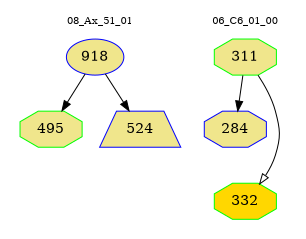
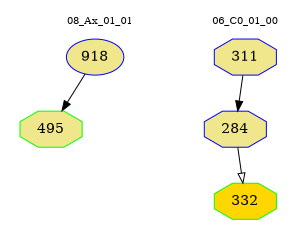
(100, 22) -> (100, 22)
(245, 22) -> (245, 22)
(245, 57) -> (245, 57)
(278, 124) -> (240, 160)
(140, 129) -> none
